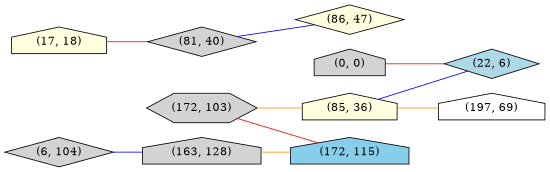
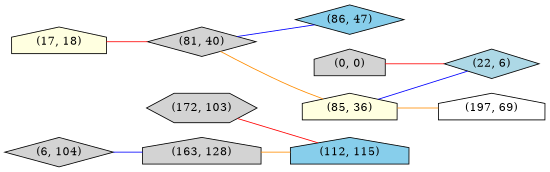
(350, 20) -> (350, 20)
(280, 108) -> (271, 77)
(350, 152) -> (350, 152)
